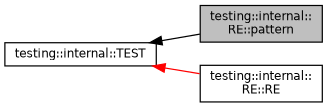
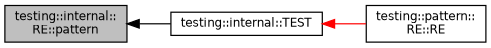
(181, 37) -> (155, 24)
(261, 84) -> (426, 24)
